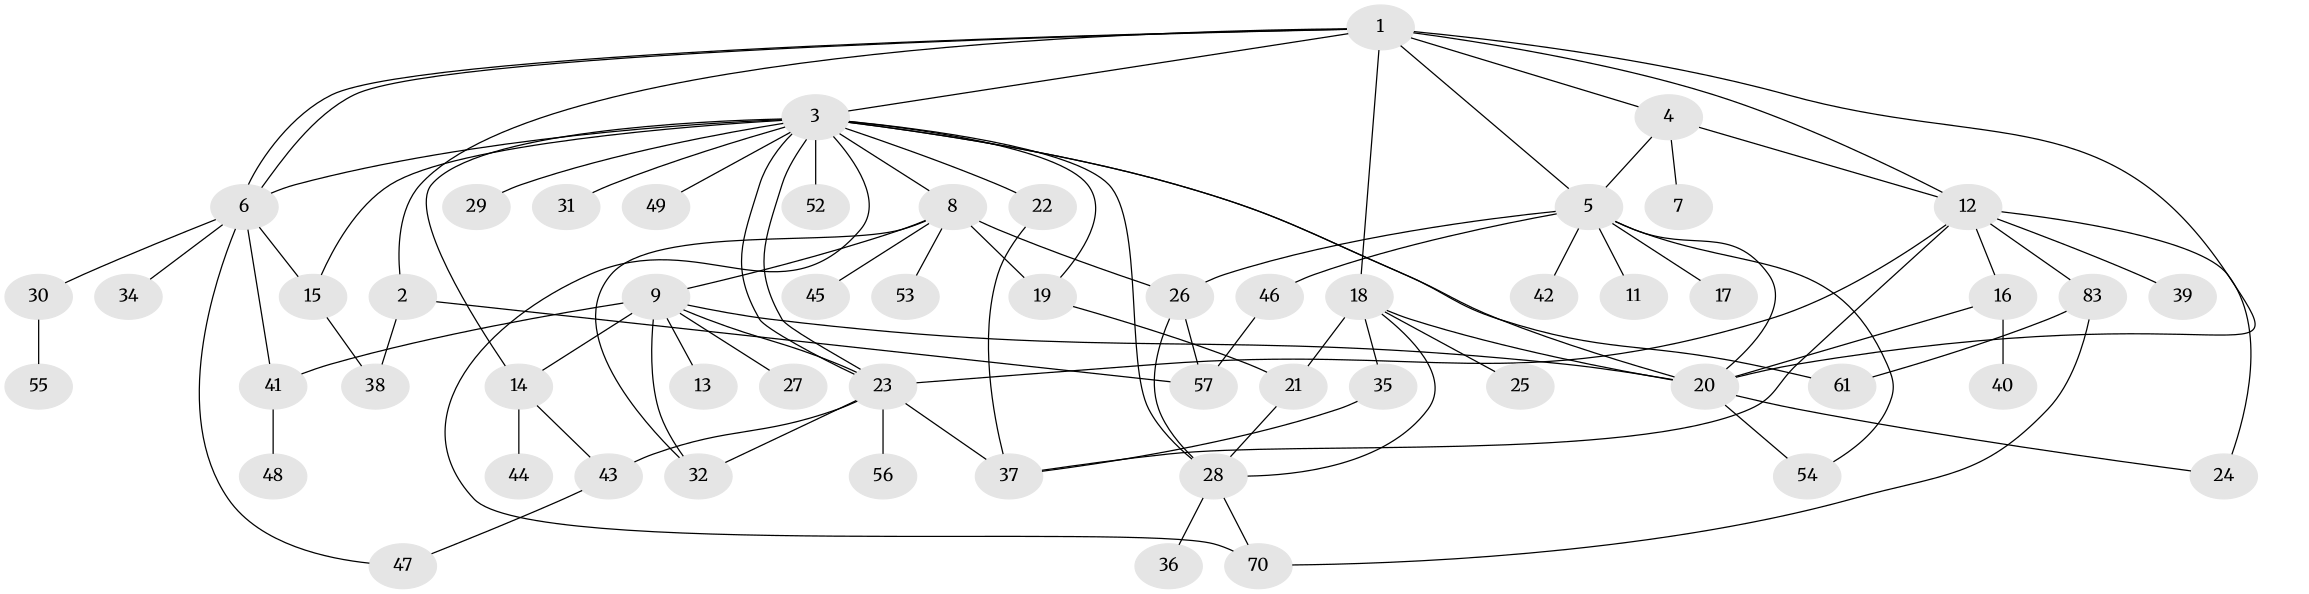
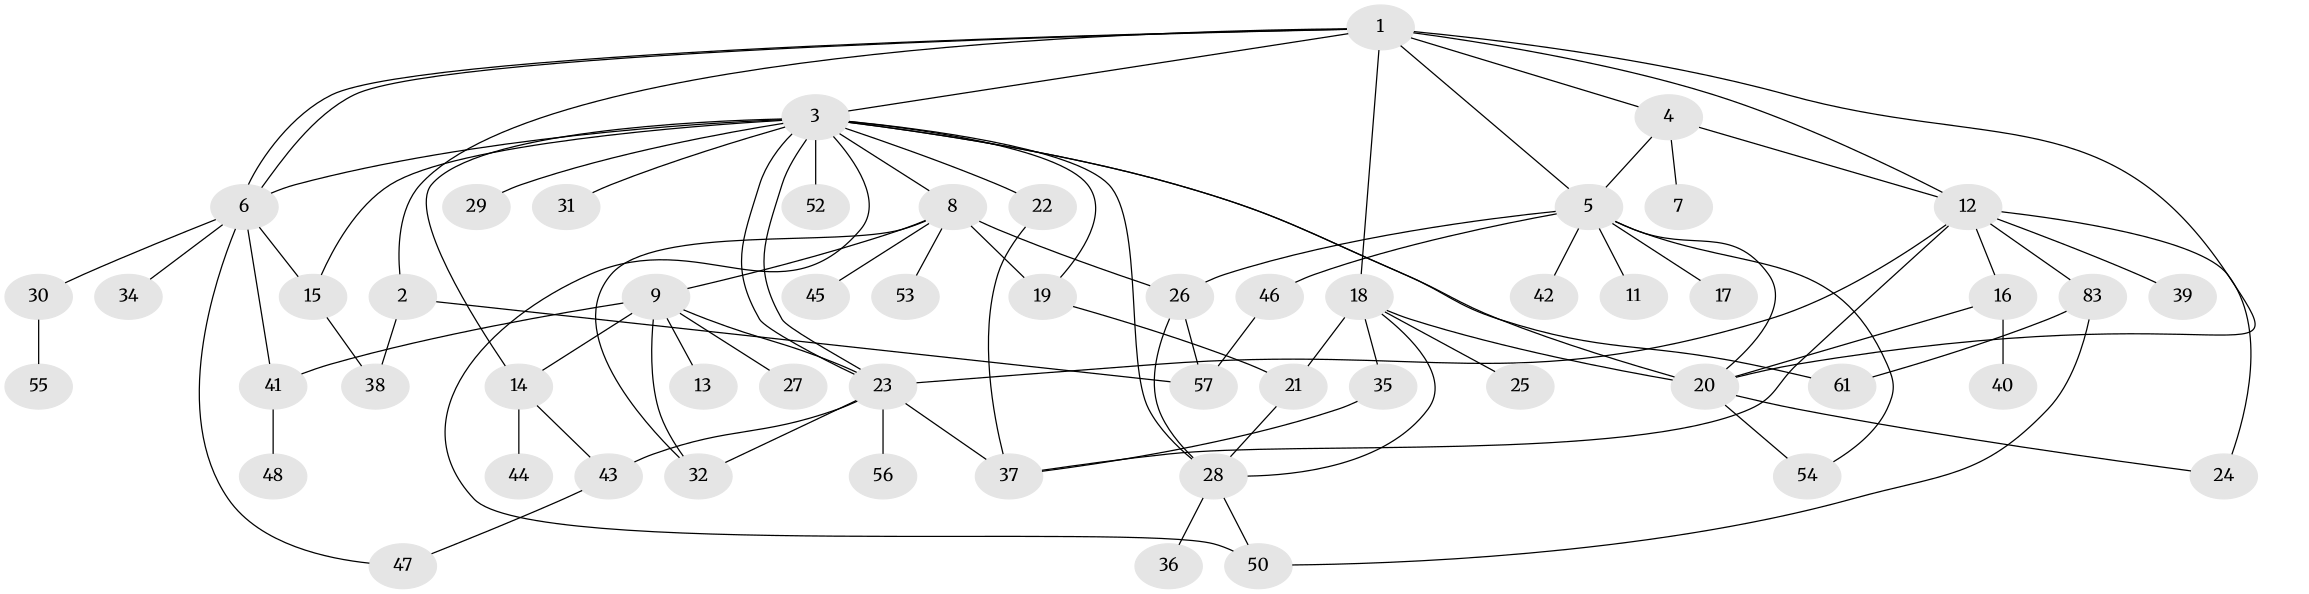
(656, 207) -> none
(1106, 343) -> none
(1258, 566) -> (1258, 566)
